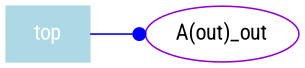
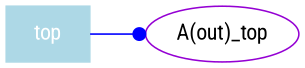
(222, 34) -> (222, 34)
